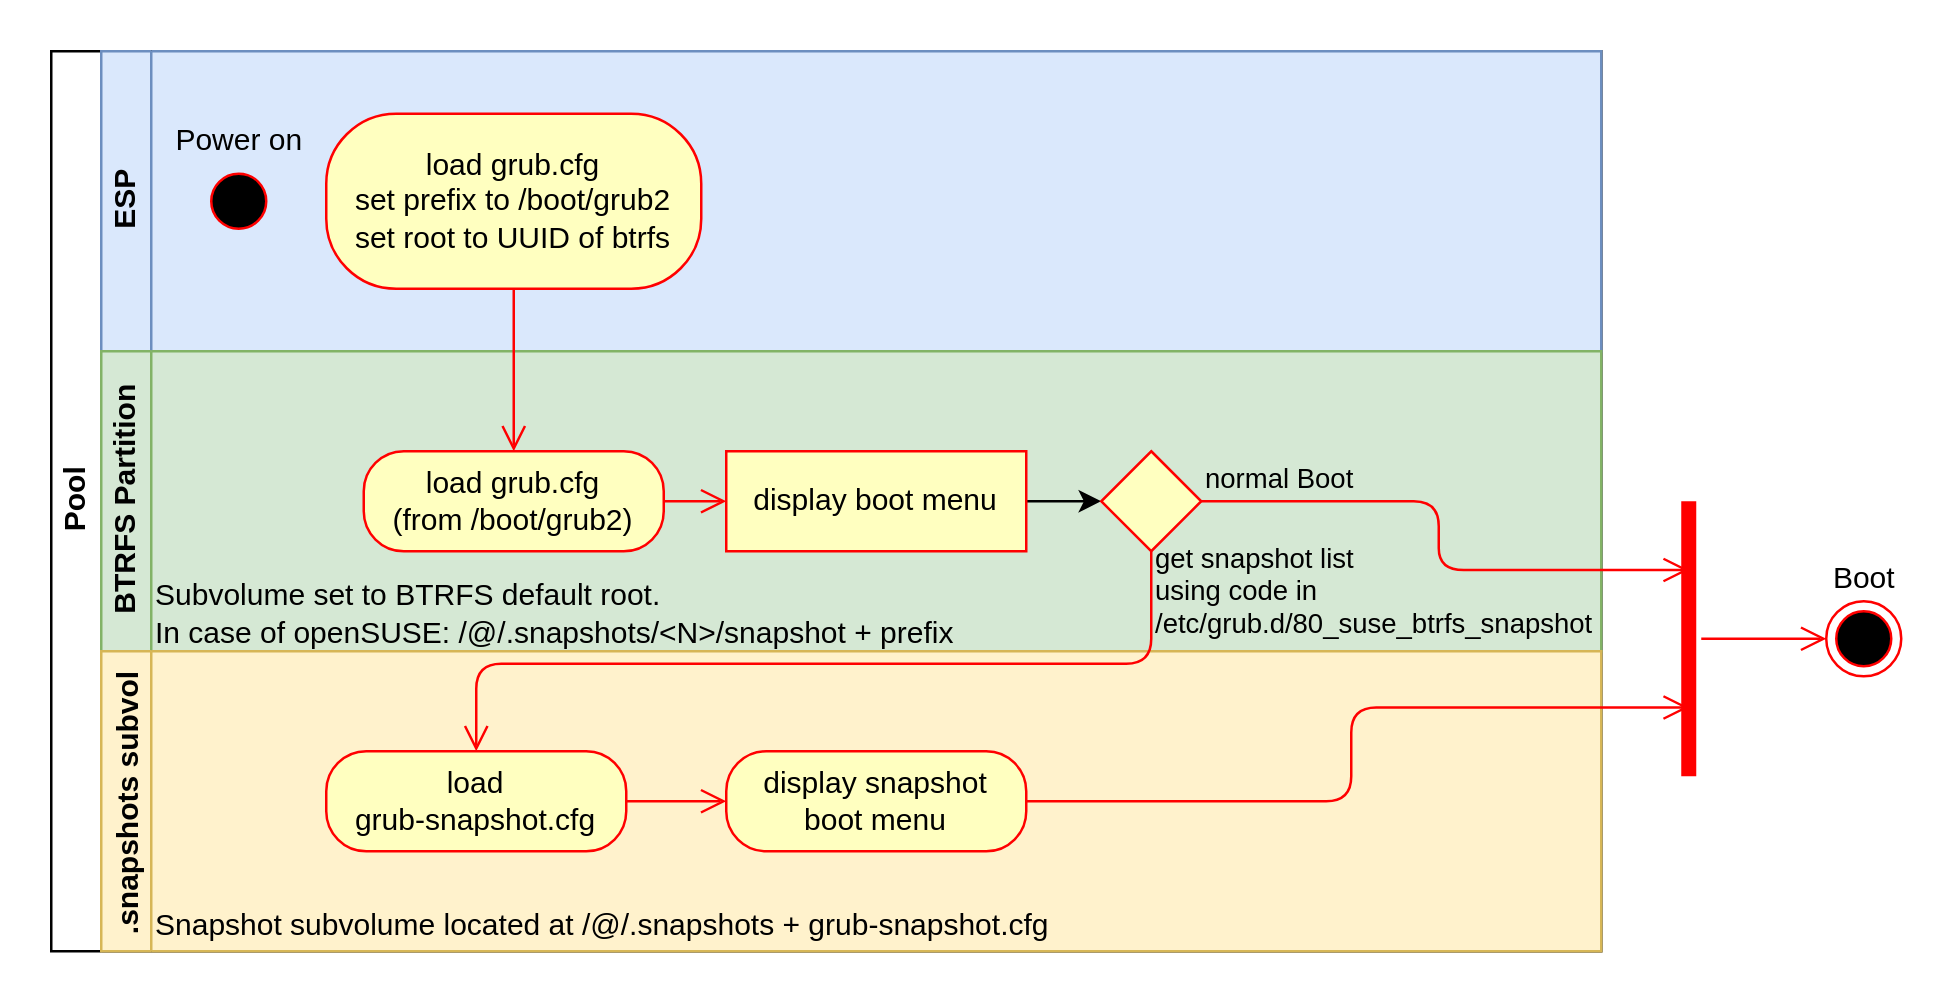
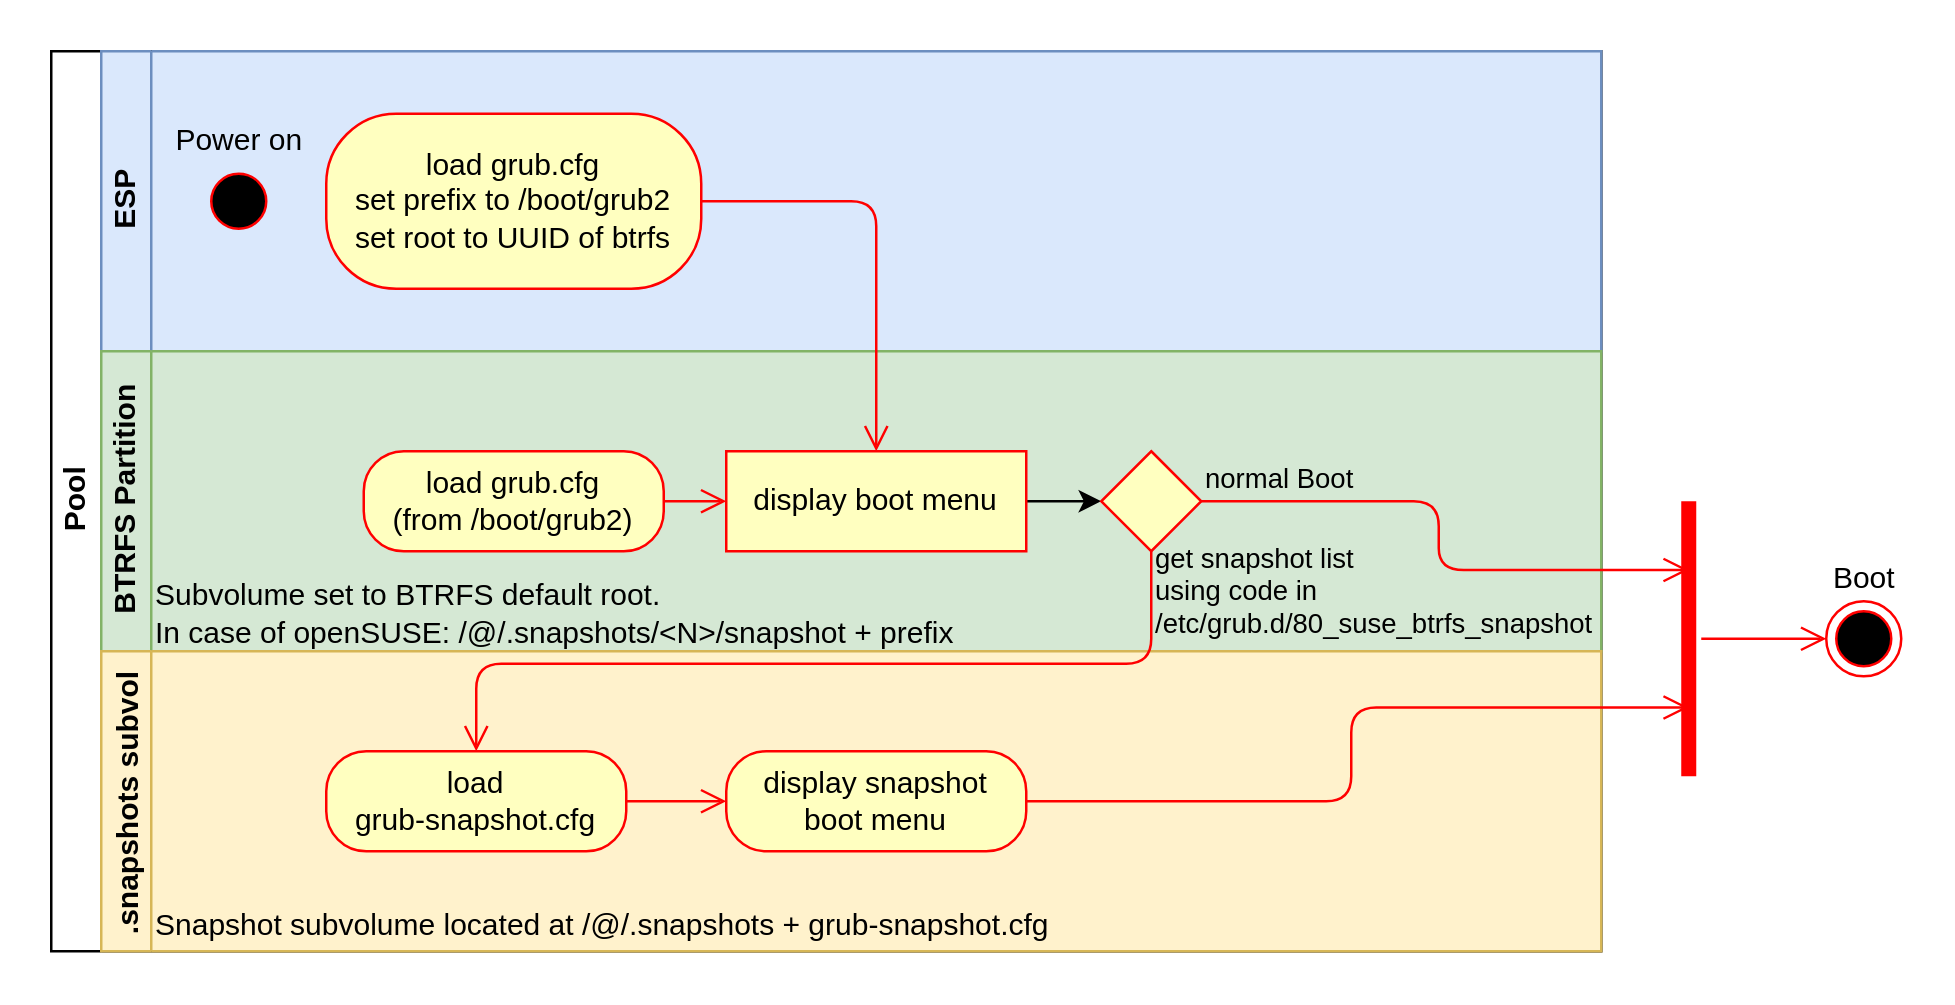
(514, 367) -> (876, 243)
